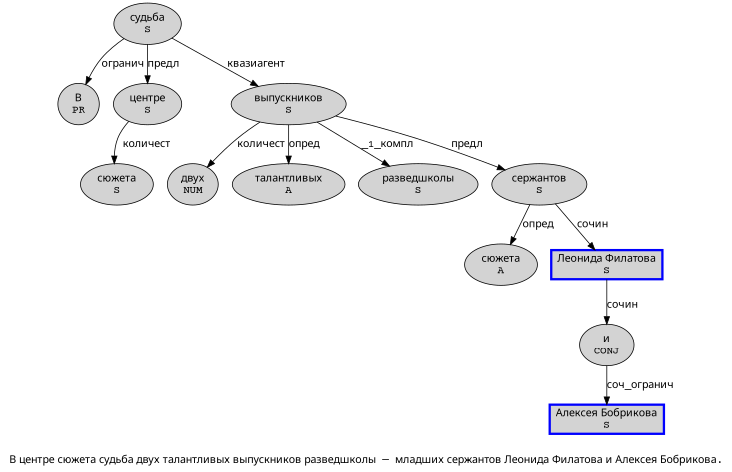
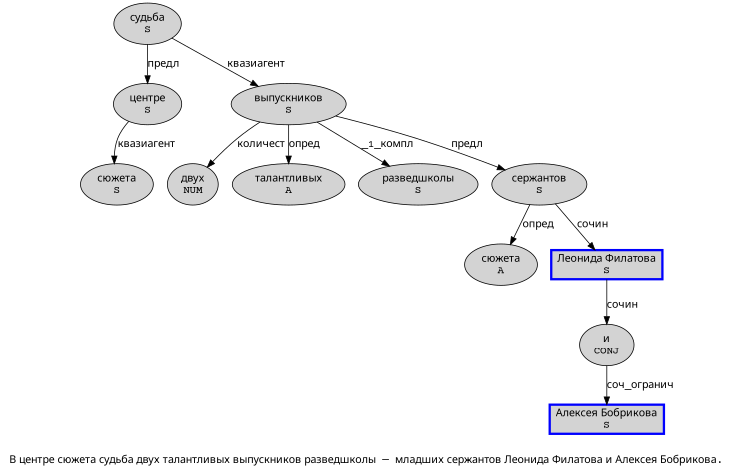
(79, 104) -> none
(147, 144) -> (147, 144)
